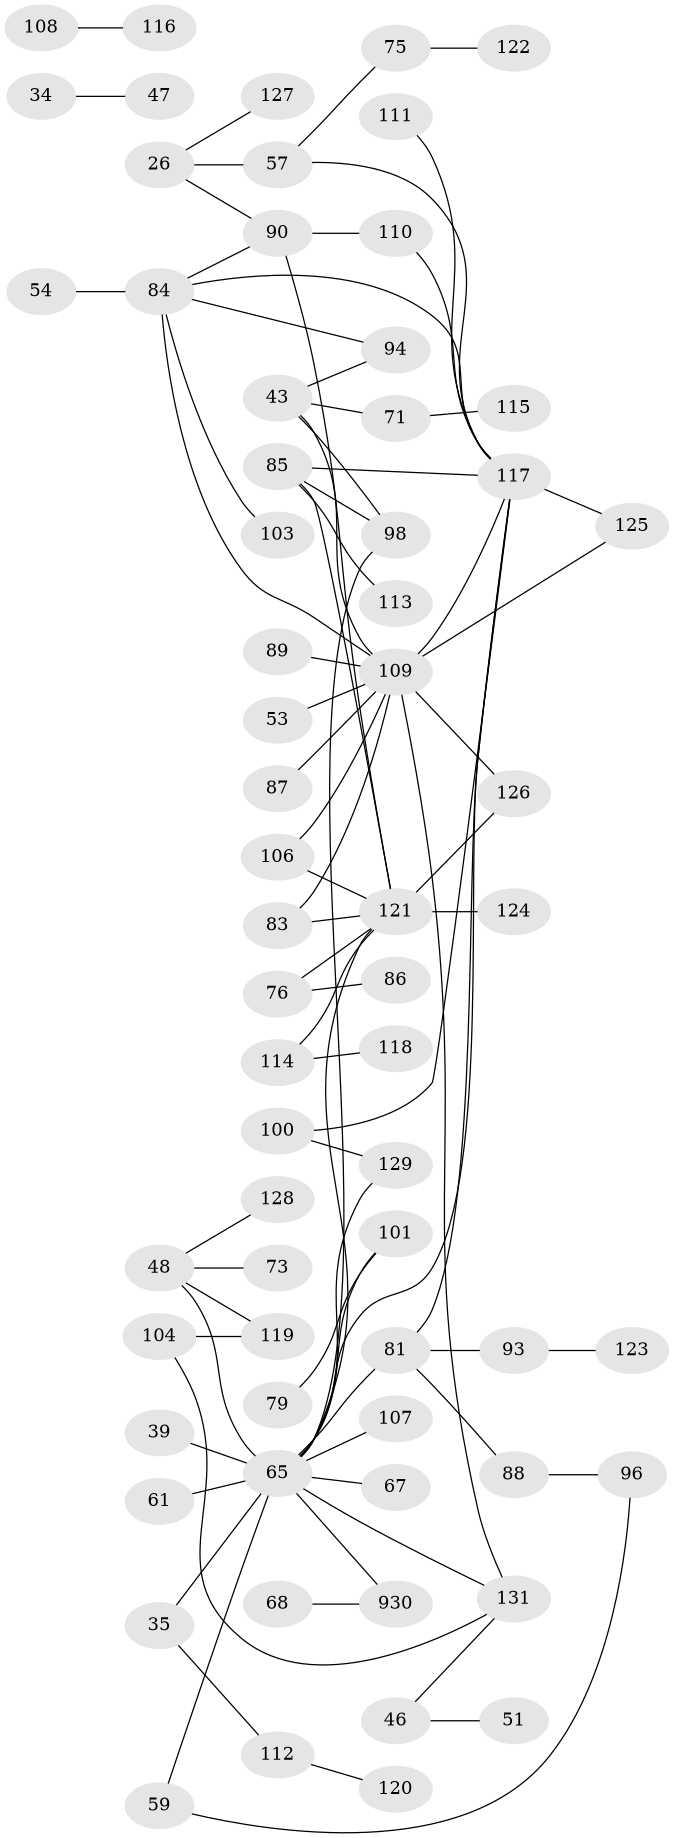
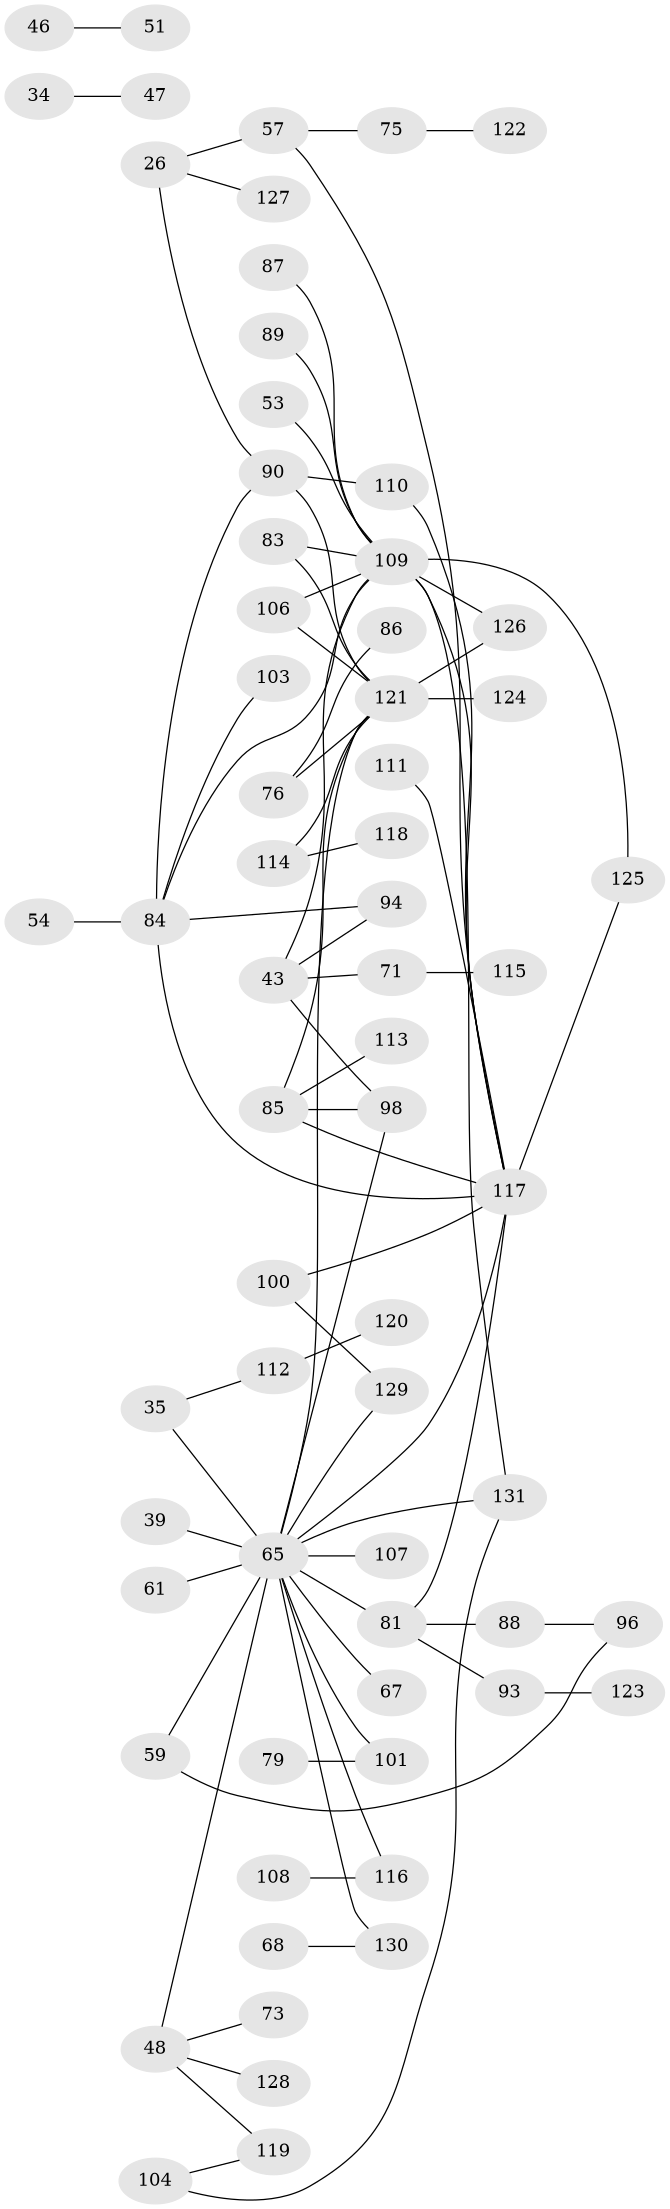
(396, 1604) -> (392, 1946)
(455, 1660) -> none
none -> (328, 1718)
